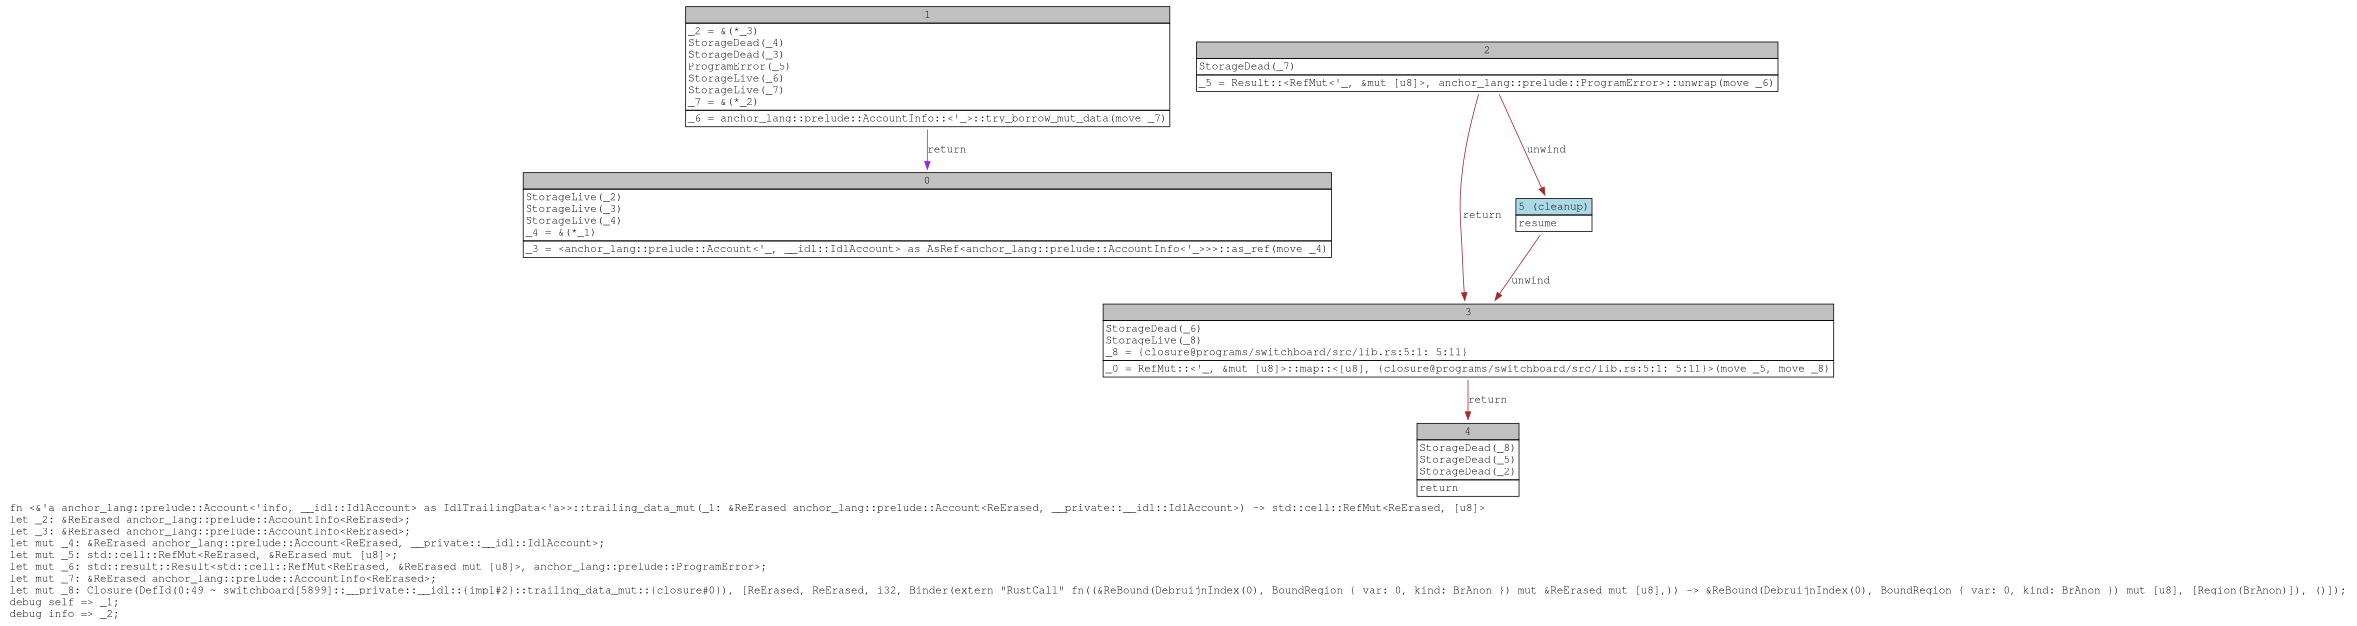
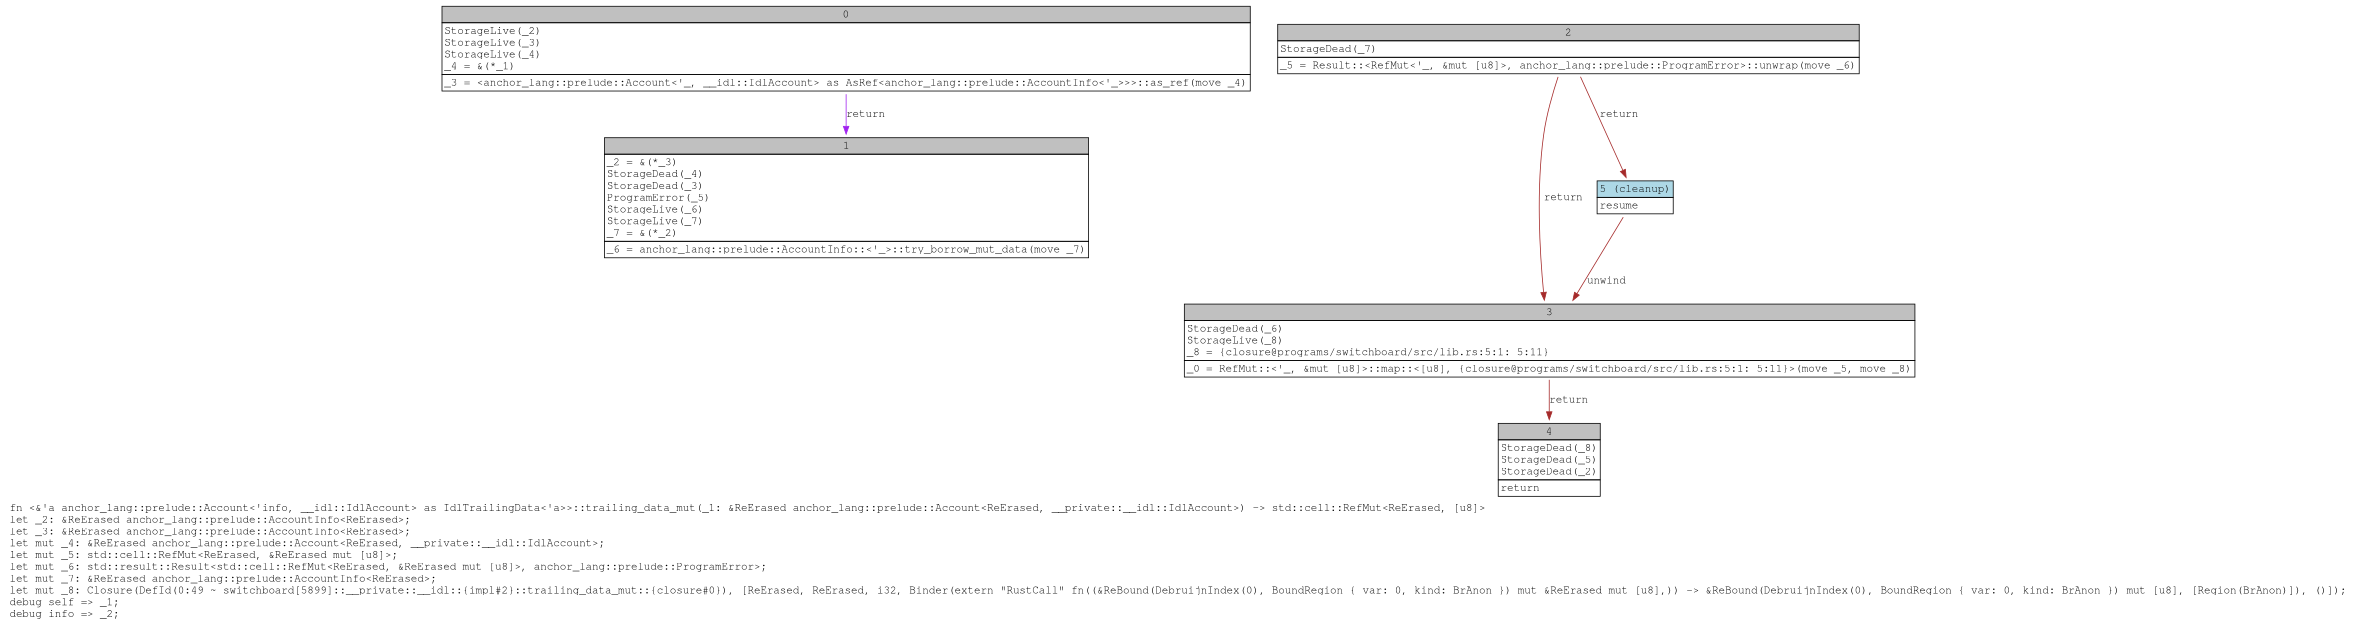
(927, 145) -> (846, 110)
(1547, 149) -> (1619, 114)
